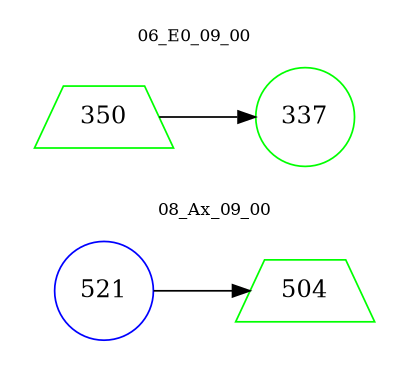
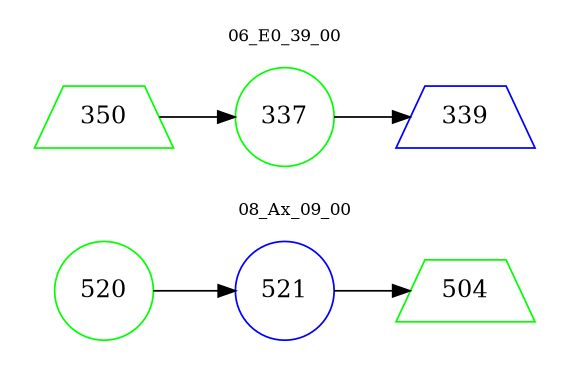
(194, 37) -> (285, 37)
none -> (466, 117)
none -> (104, 291)
